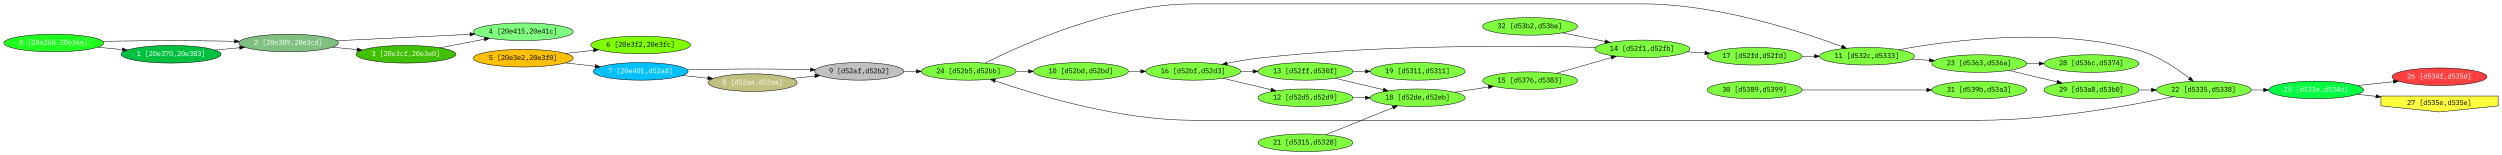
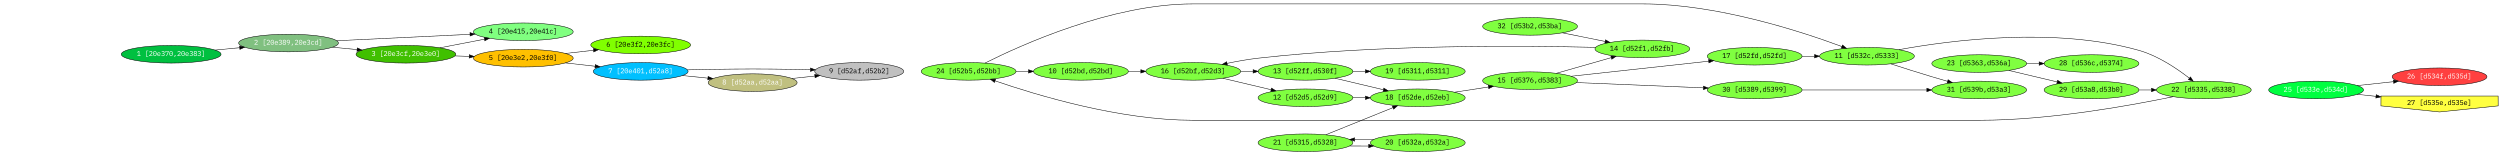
(54, 43) -> none
(1696, 52) -> (1640, 69)
none -> (462, 56)
(1921, 60) -> (1919, 73)
(910, 71) -> none
none -> (1640, 85)
(2257, 90) -> none
none -> (1418, 143)
